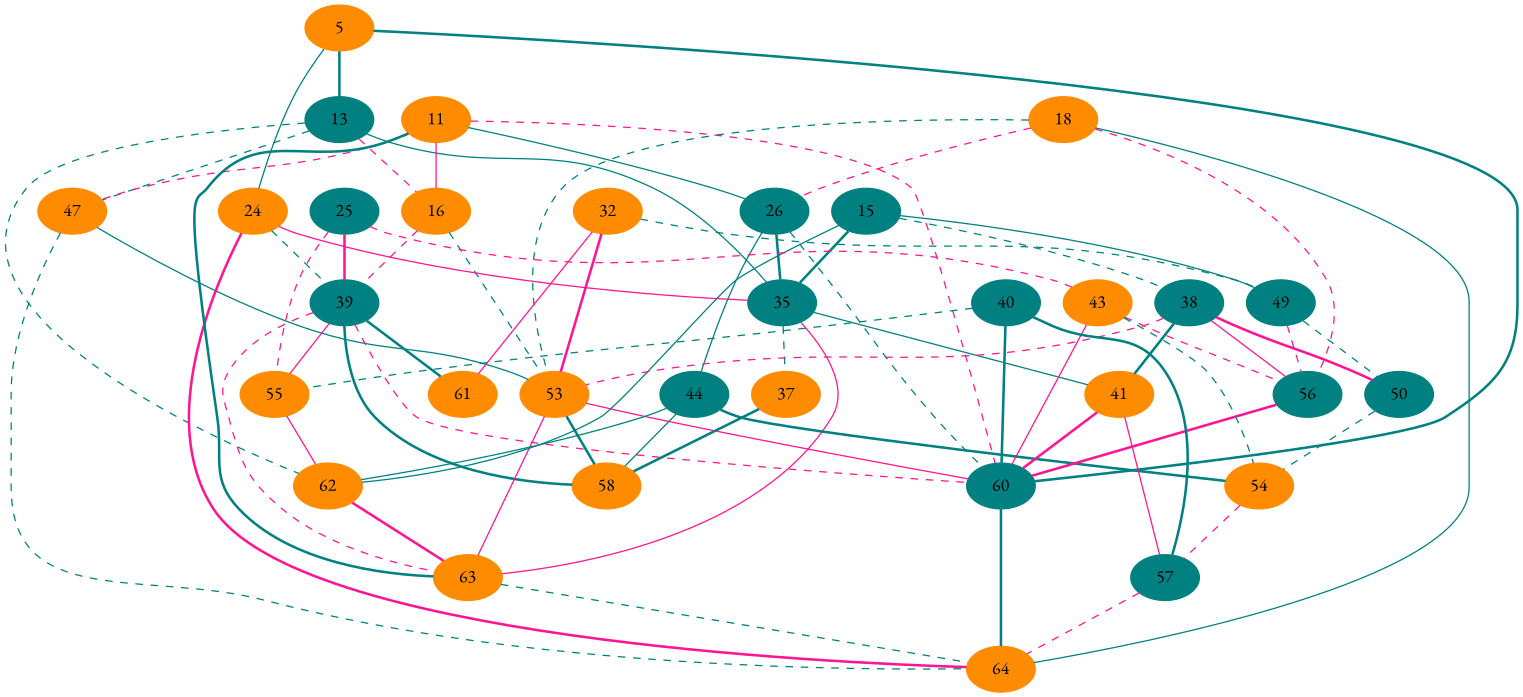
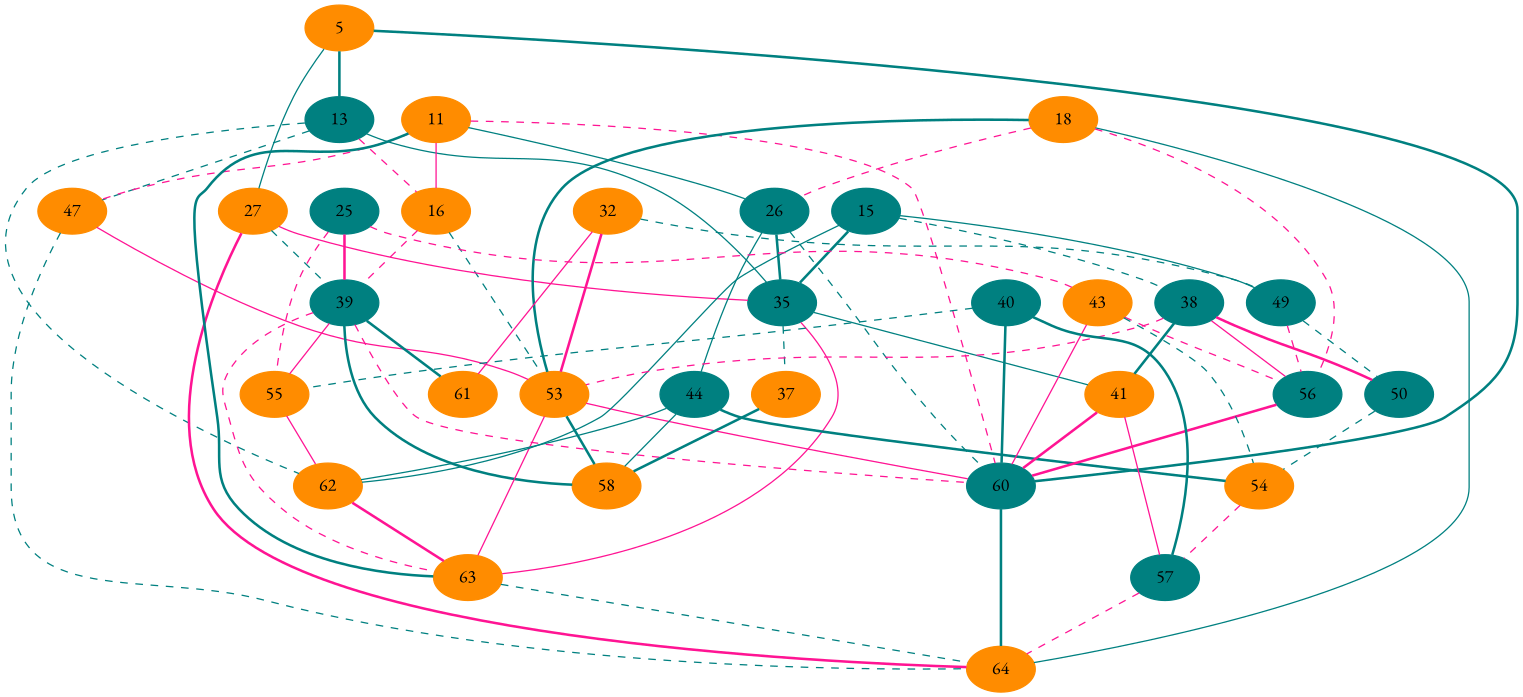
(678, 142) -> (678, 142)
(253, 211) -> (253, 211)
(304, 327) -> (304, 327)
